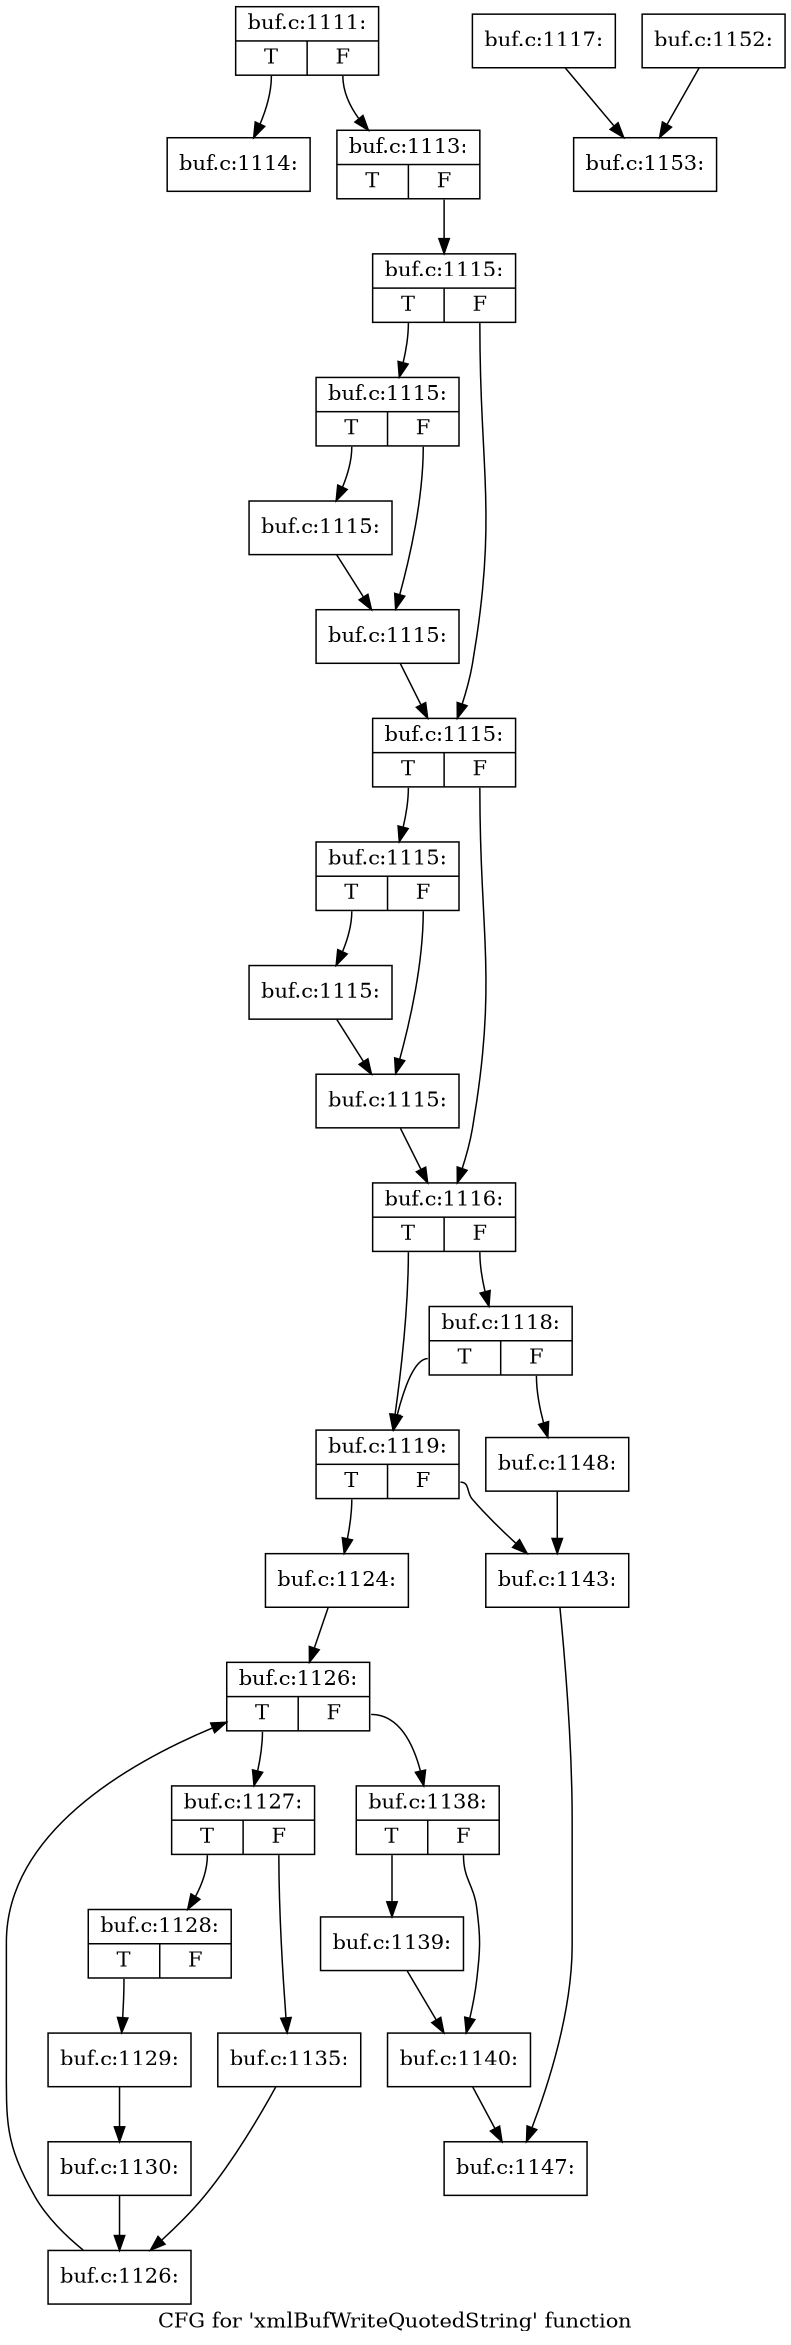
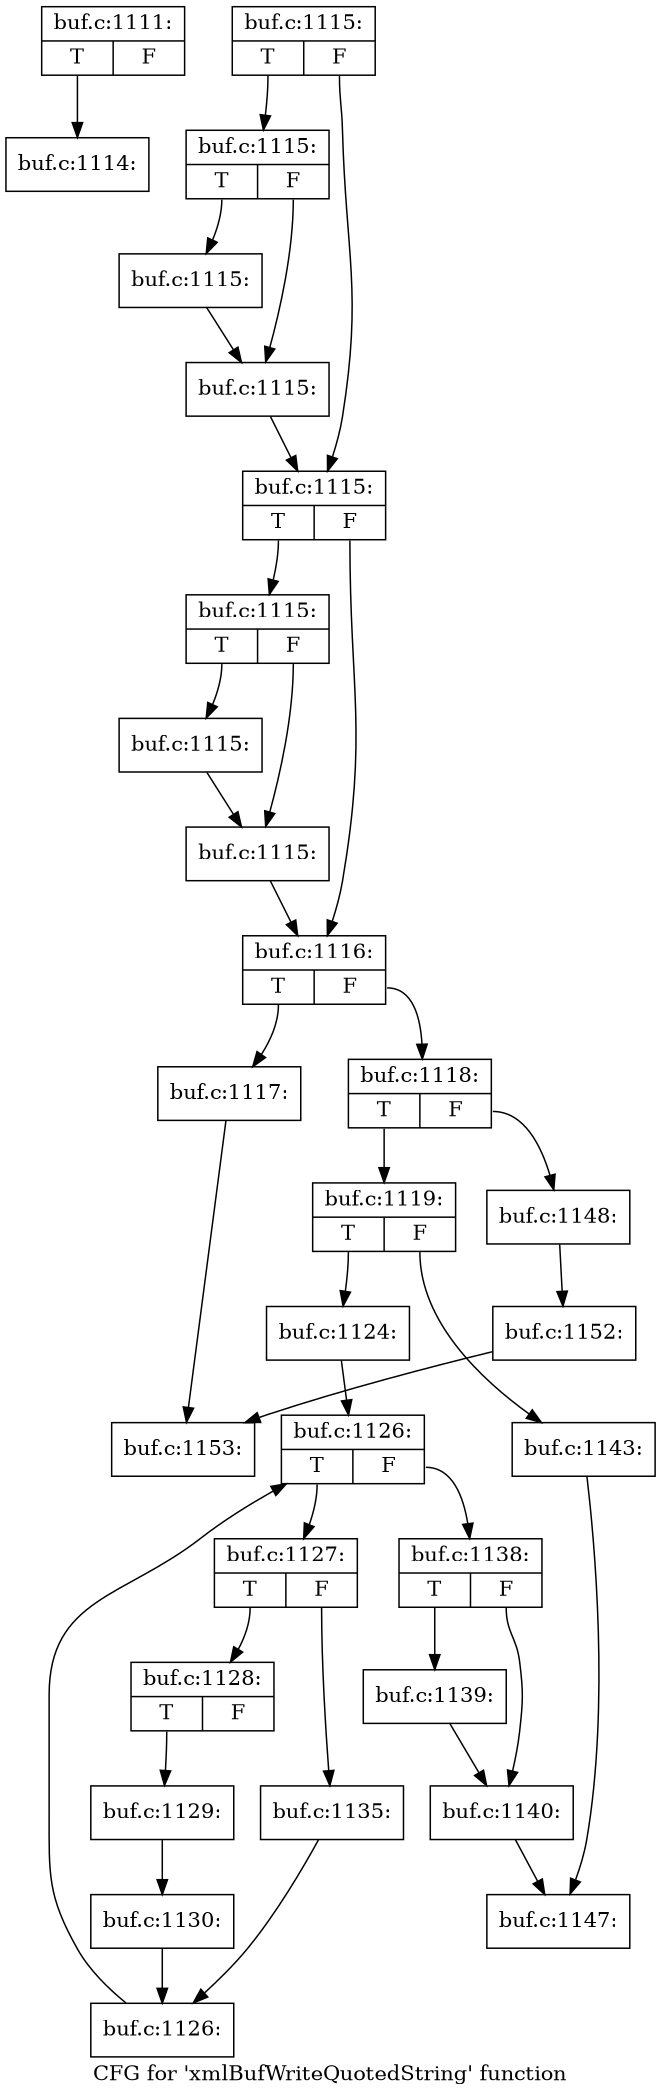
(408, 165) -> none
(404, 1333) -> (273, 1031)
(557, 1515) -> (561, 1268)
